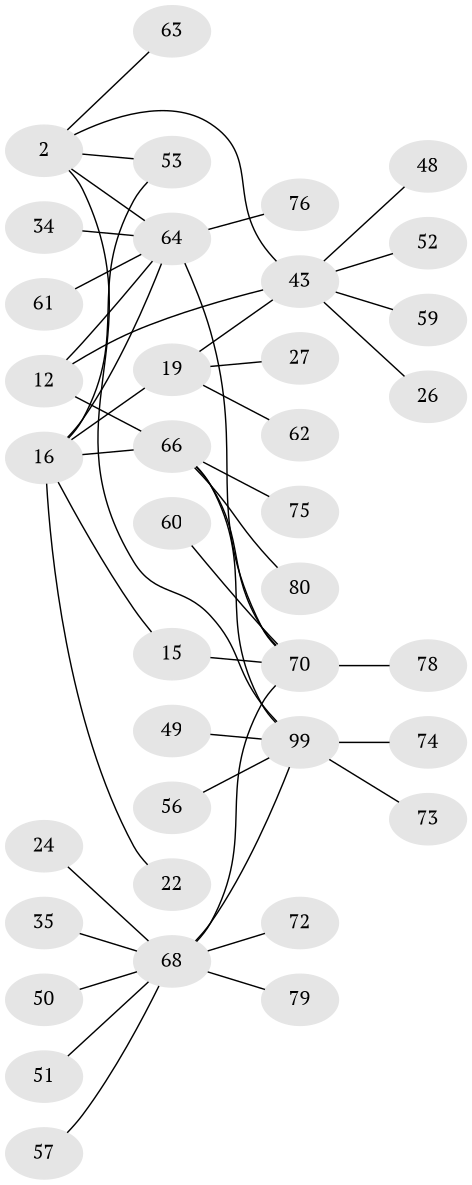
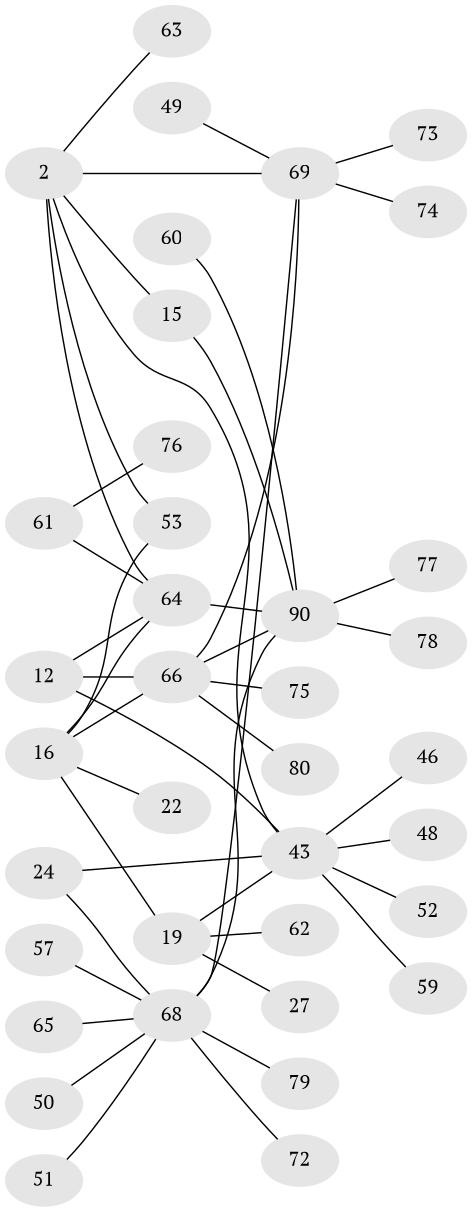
(236, 222) -> (110, 484)
(44, 228) -> none
(428, 397) -> (428, 758)
(102, 559) -> (106, 246)
none -> (428, 566)
(300, 666) -> (300, 616)
(300, 742) -> (300, 174)
(172, 808) -> none
none -> (172, 863)
(44, 923) -> (44, 1027)
